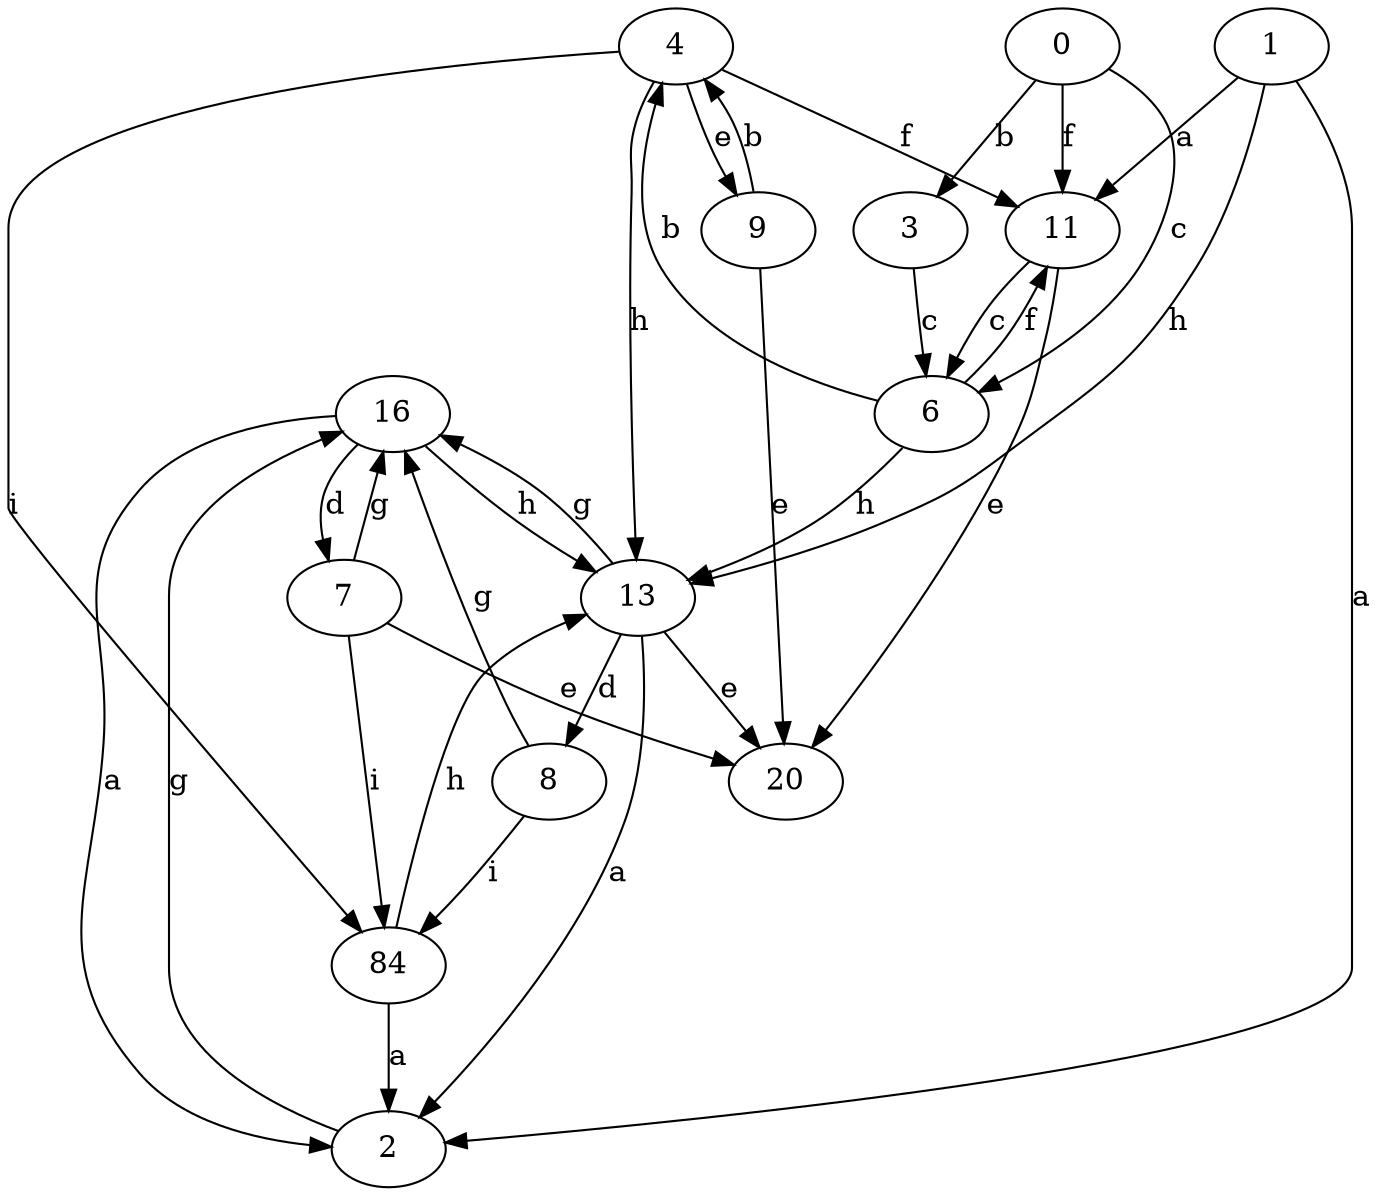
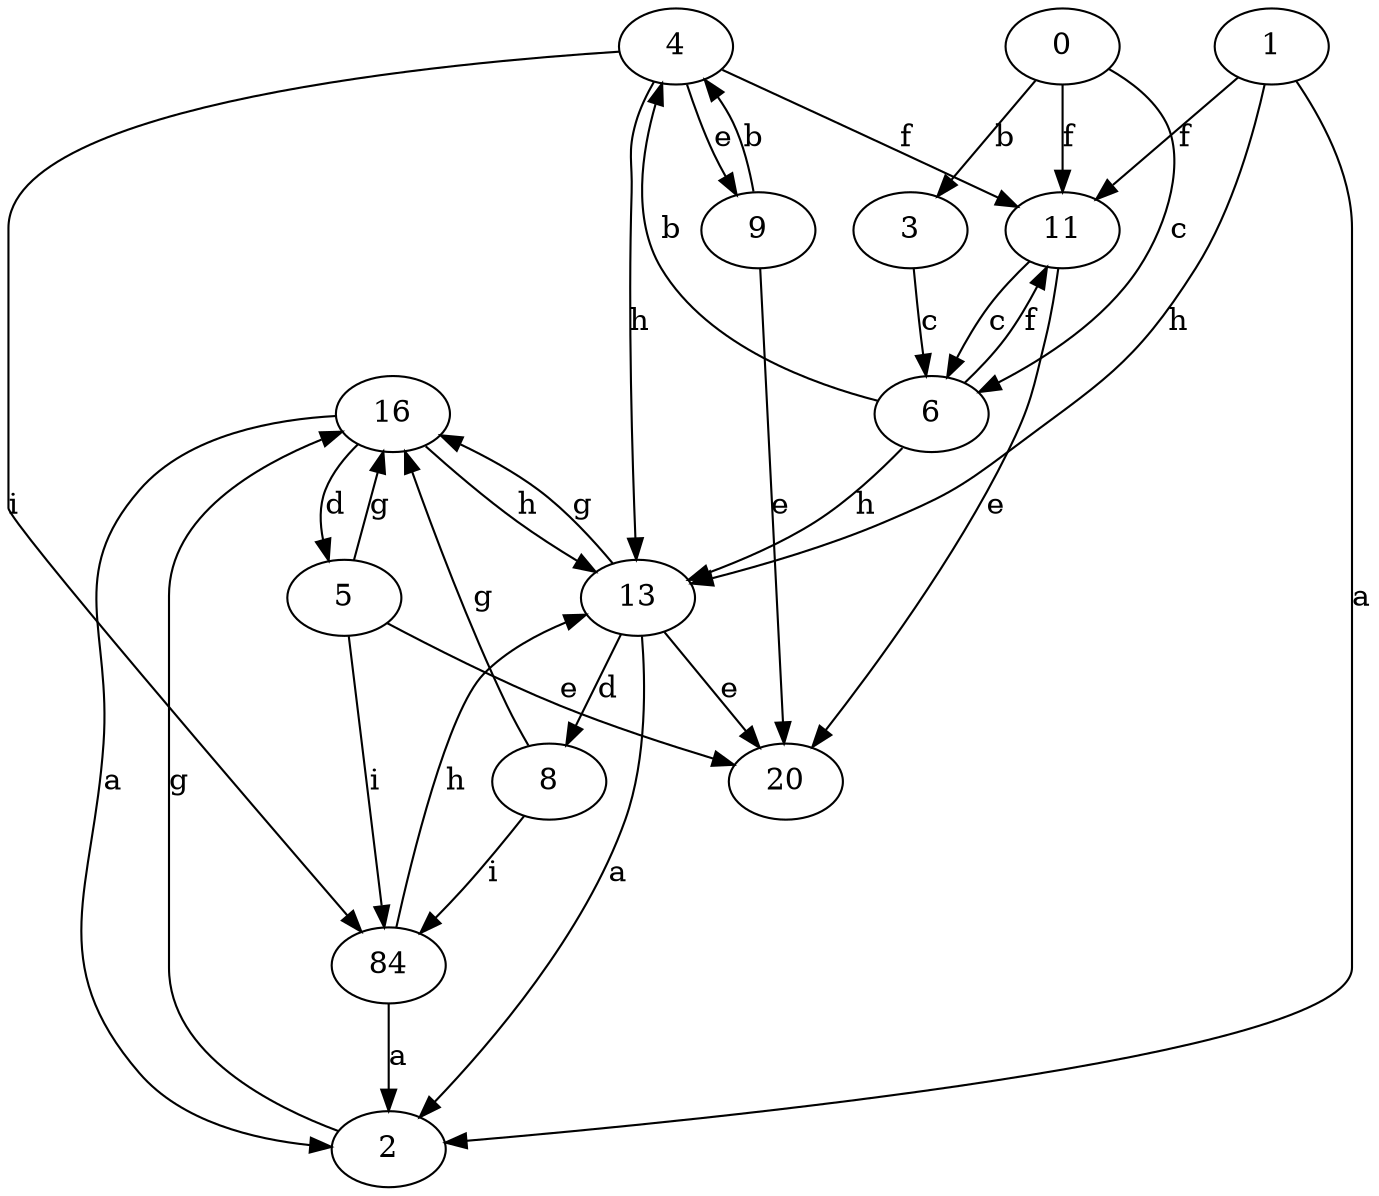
(1185, 138) -> (1185, 138)
(344, 598) -> (344, 598)
